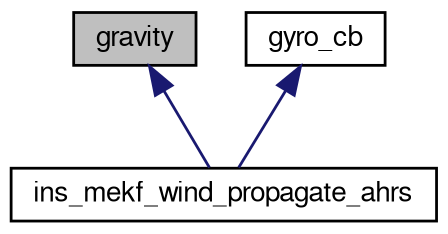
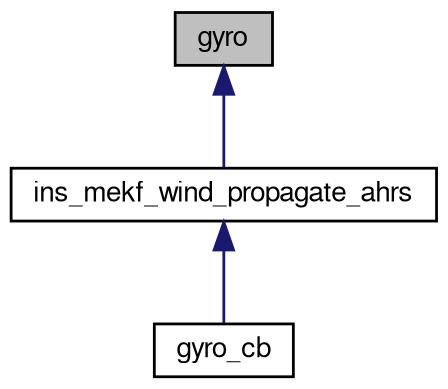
(135, 39) -> (224, 39)
(262, 129) -> (224, 287)
